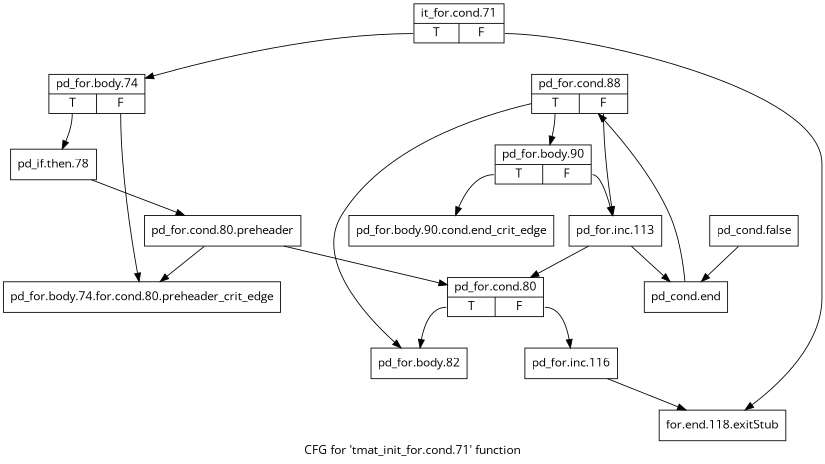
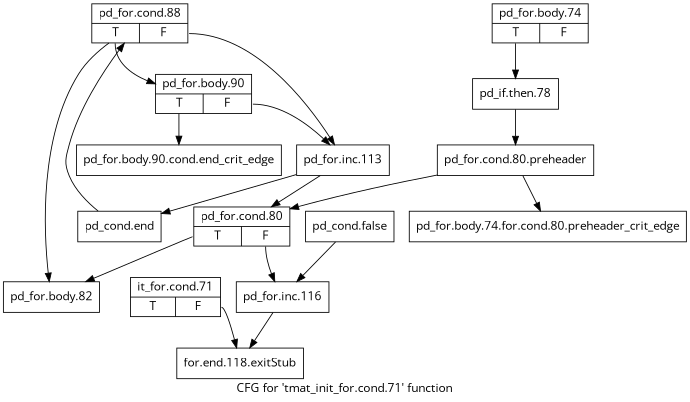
(282, 47) -> none
(125, 186) -> none
(723, 261) -> (319, 259)
